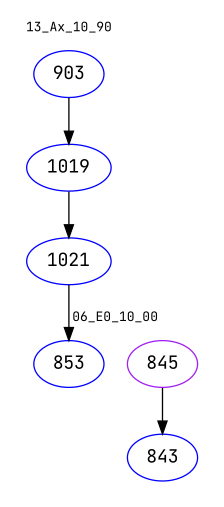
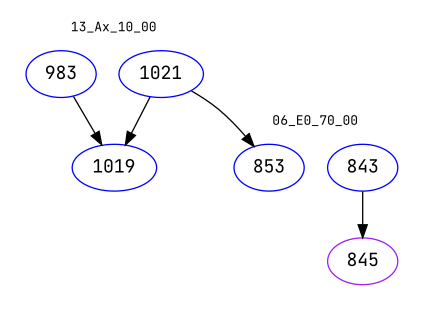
(70, 28) -> (114, 28)
(69, 74) -> (61, 74)
(69, 208) -> (141, 115)
(116, 318) -> (316, 122)
(162, 404) -> (363, 208)
